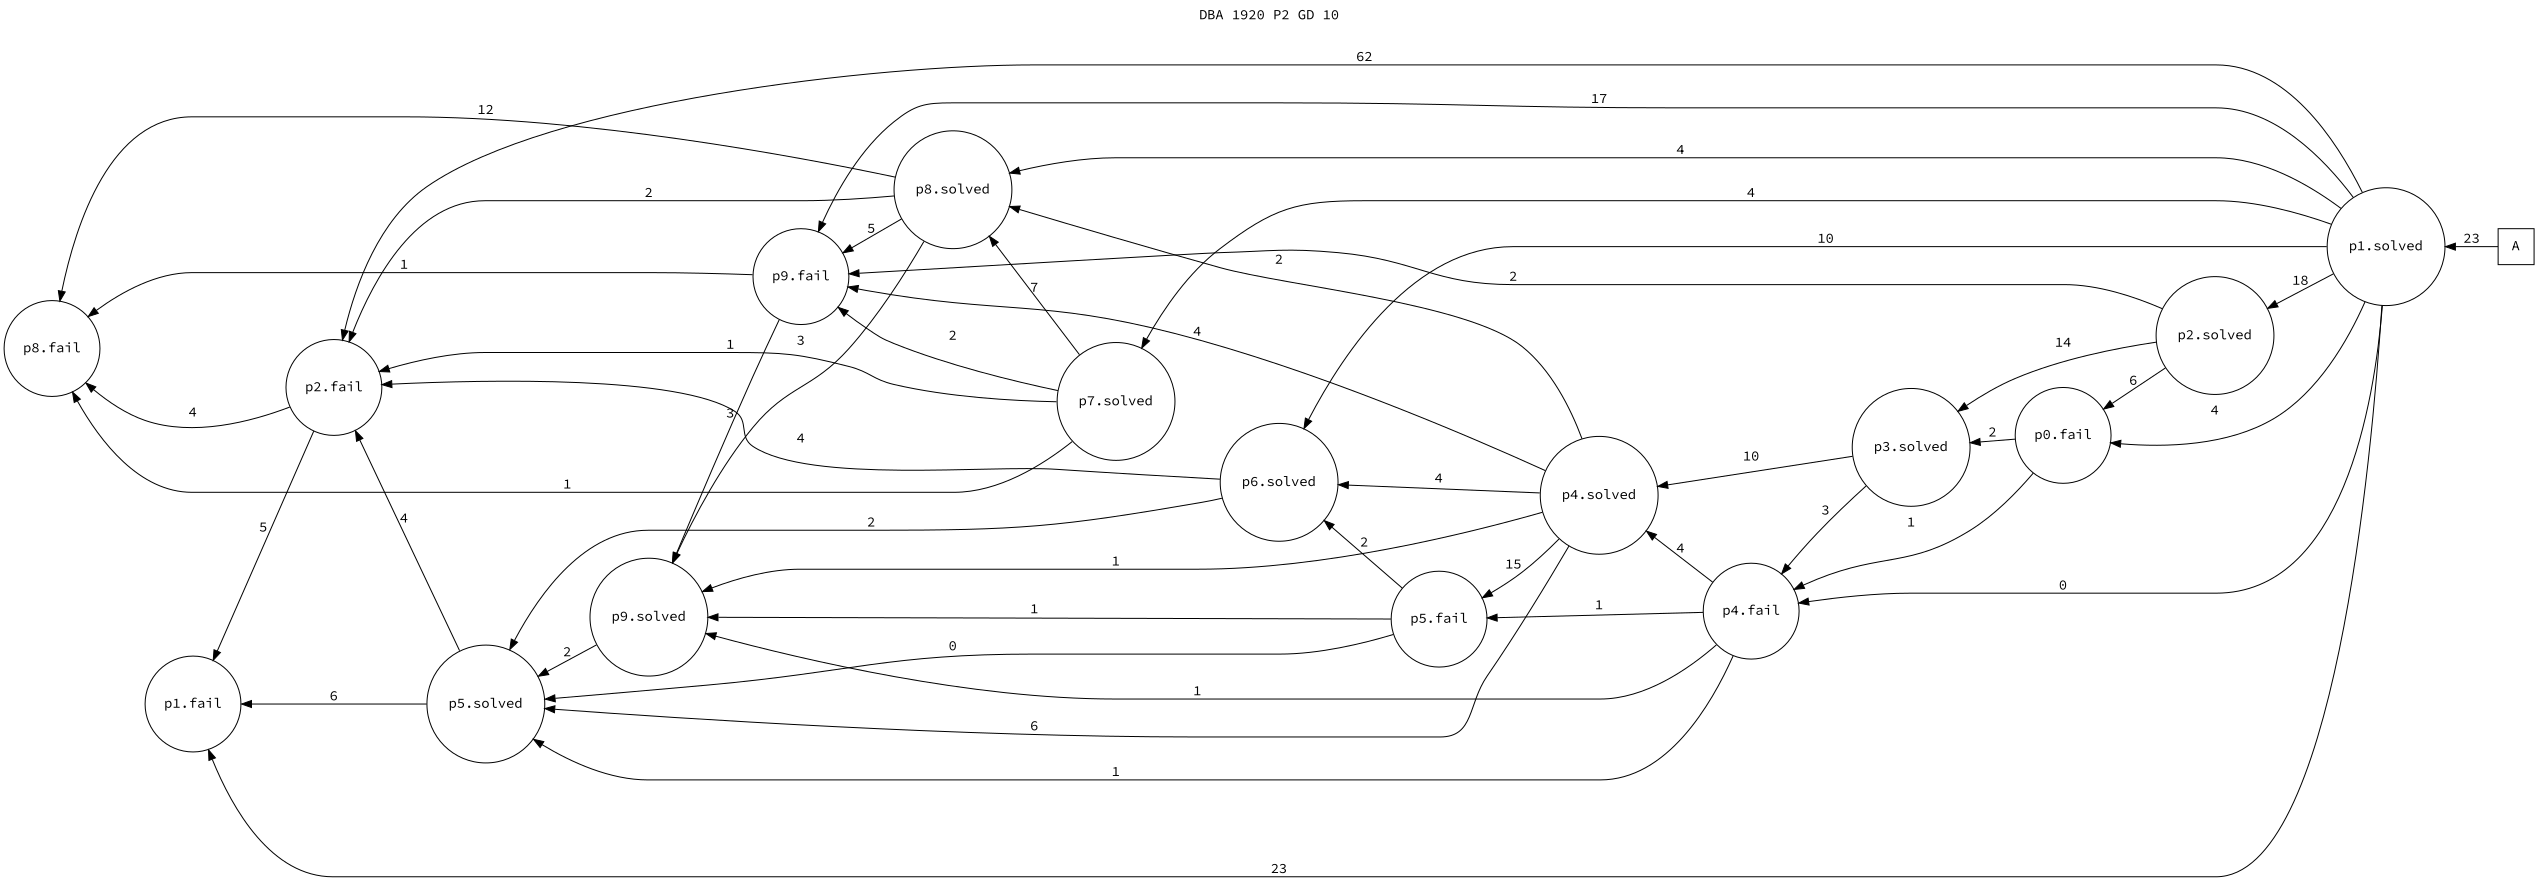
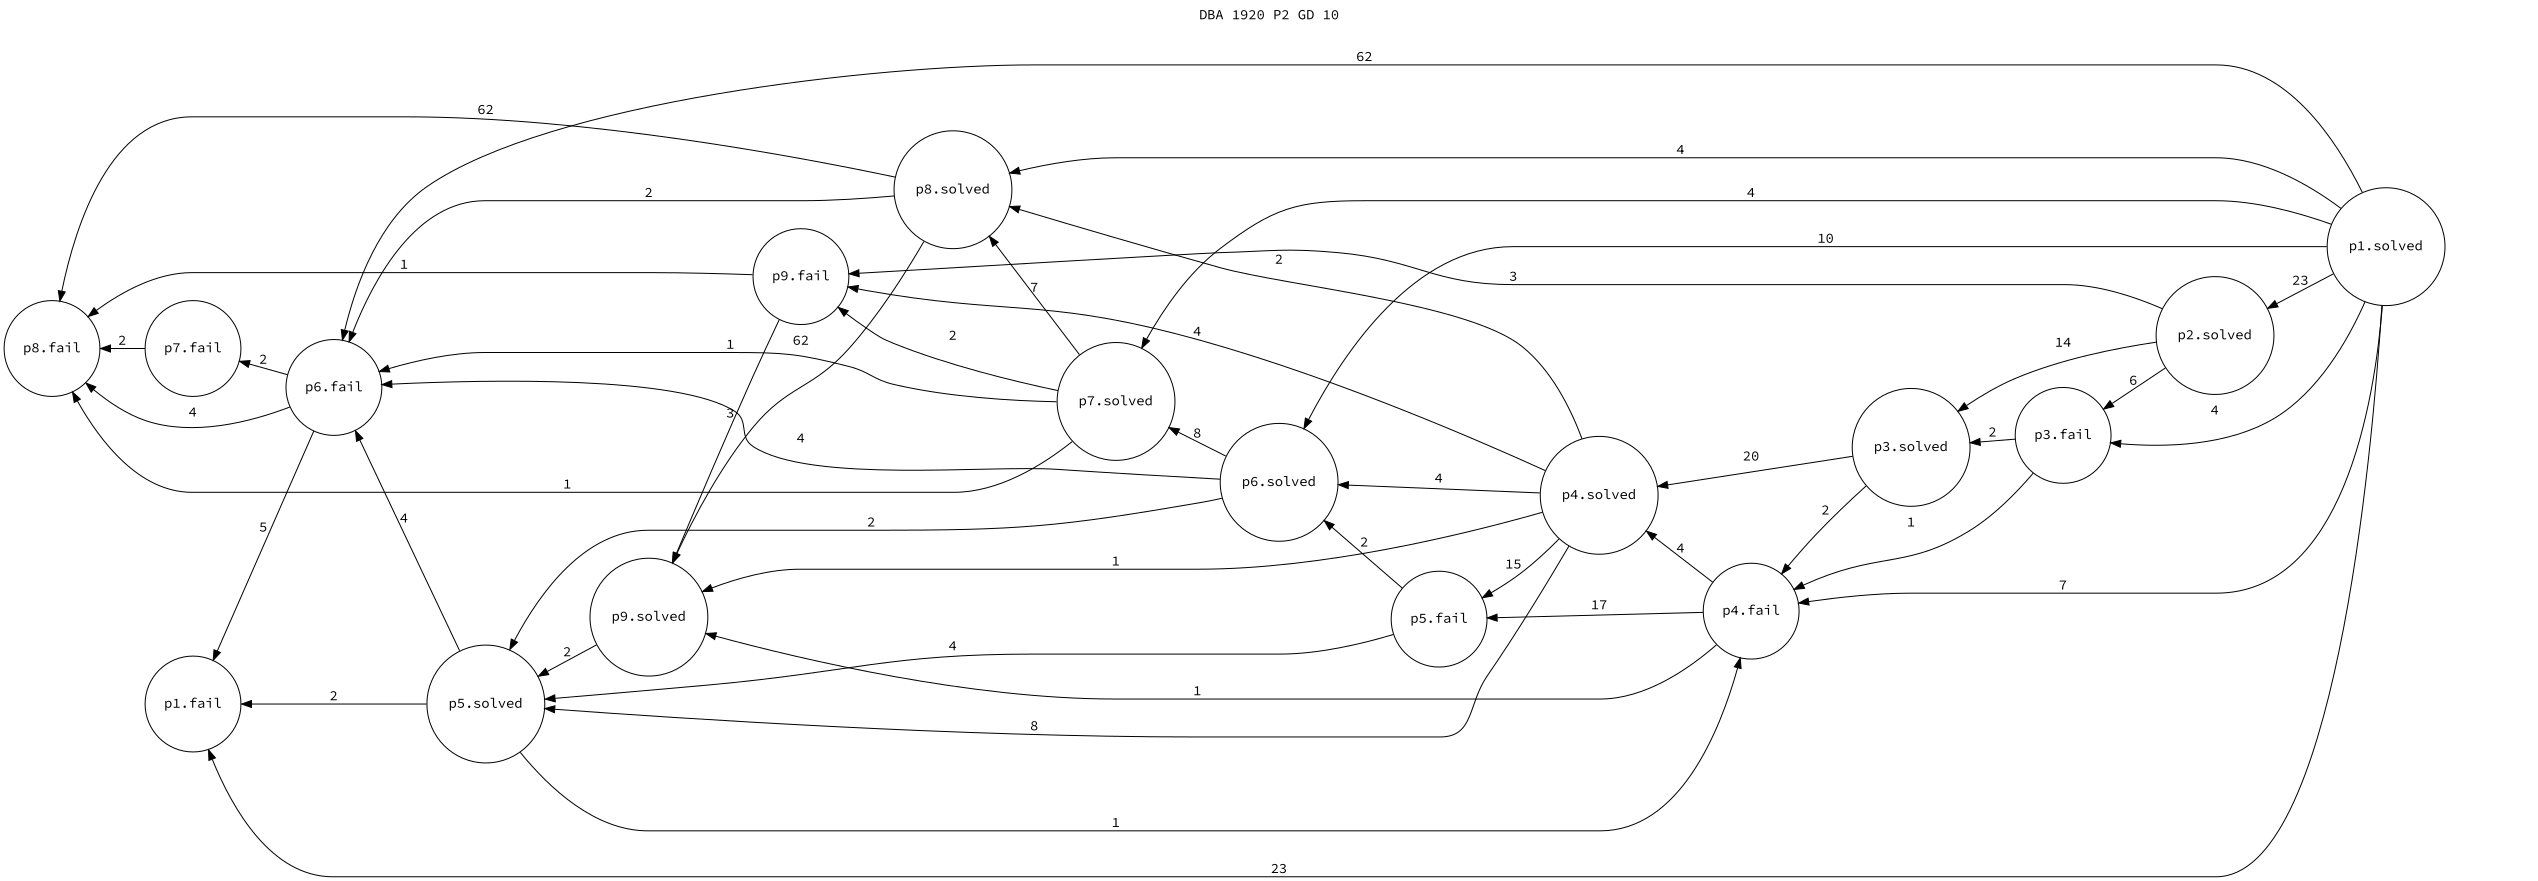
(1575, 107) -> none
(486, 110) -> (486, 110)
(877, 233) -> none
(2516, 247) -> none
(1514, 277) -> (1514, 277)
(2301, 281) -> (2301, 281)
(801, 341) -> (801, 341)
none -> (193, 349)
(334, 387) -> (334, 387)
(2063, 435) -> (2063, 435)
none -> (1202, 444)
(1751, 457) -> (1751, 457)
(1826, 511) -> (1826, 511)
(2063, 586) -> (2063, 586)
(1599, 606) -> (1599, 606)
(1055, 618) -> none
(953, 647) -> (953, 647)
(334, 697) -> (334, 697)
(1034, 726) -> (1034, 726)
(1163, 780) -> (1161, 831)
